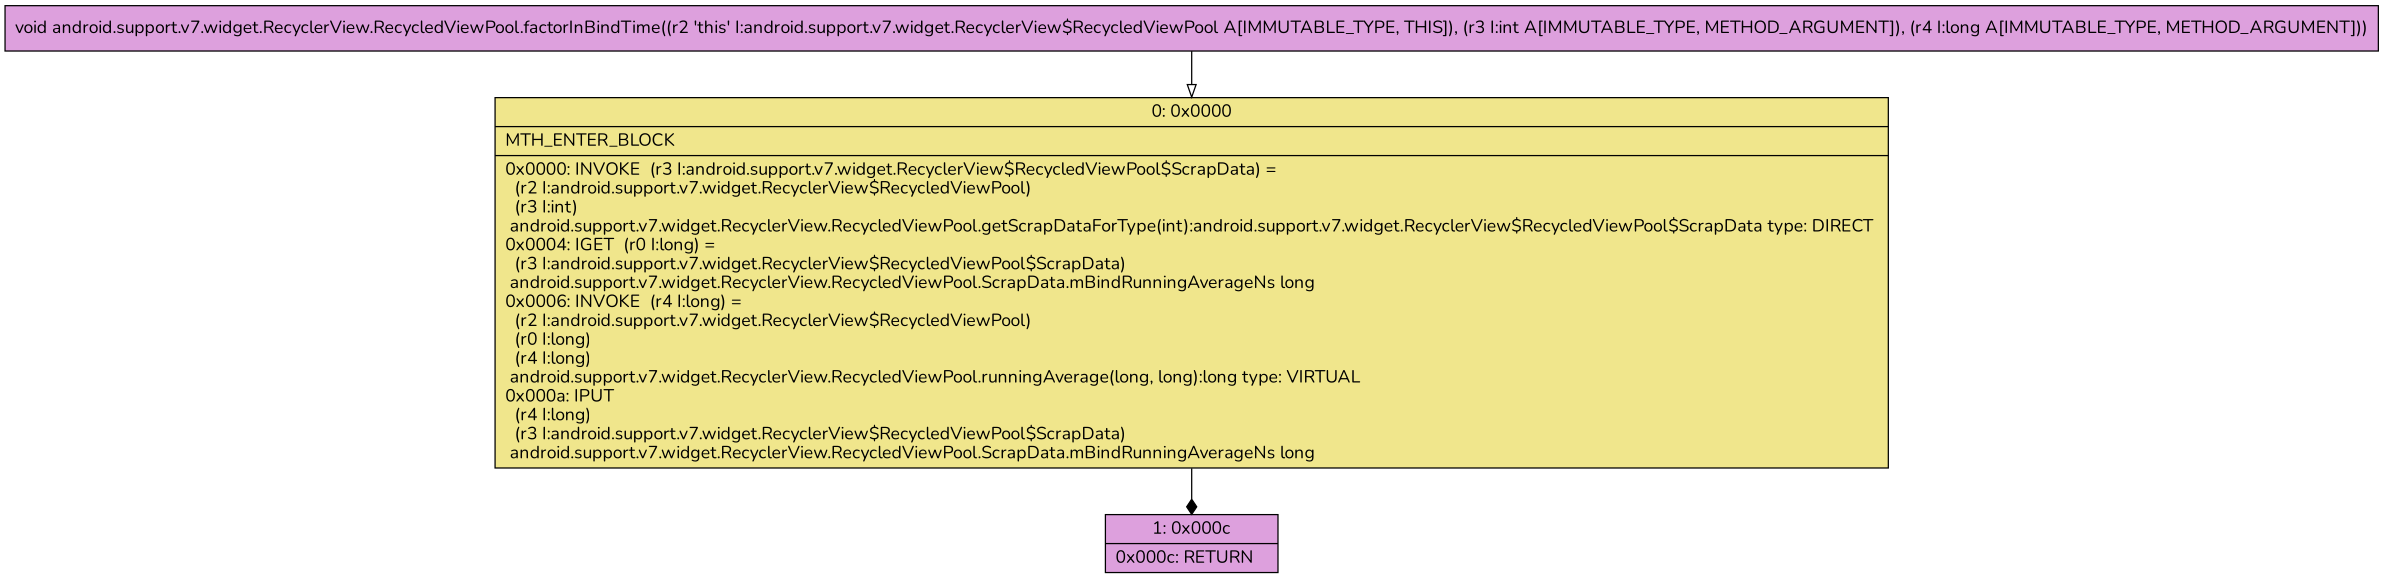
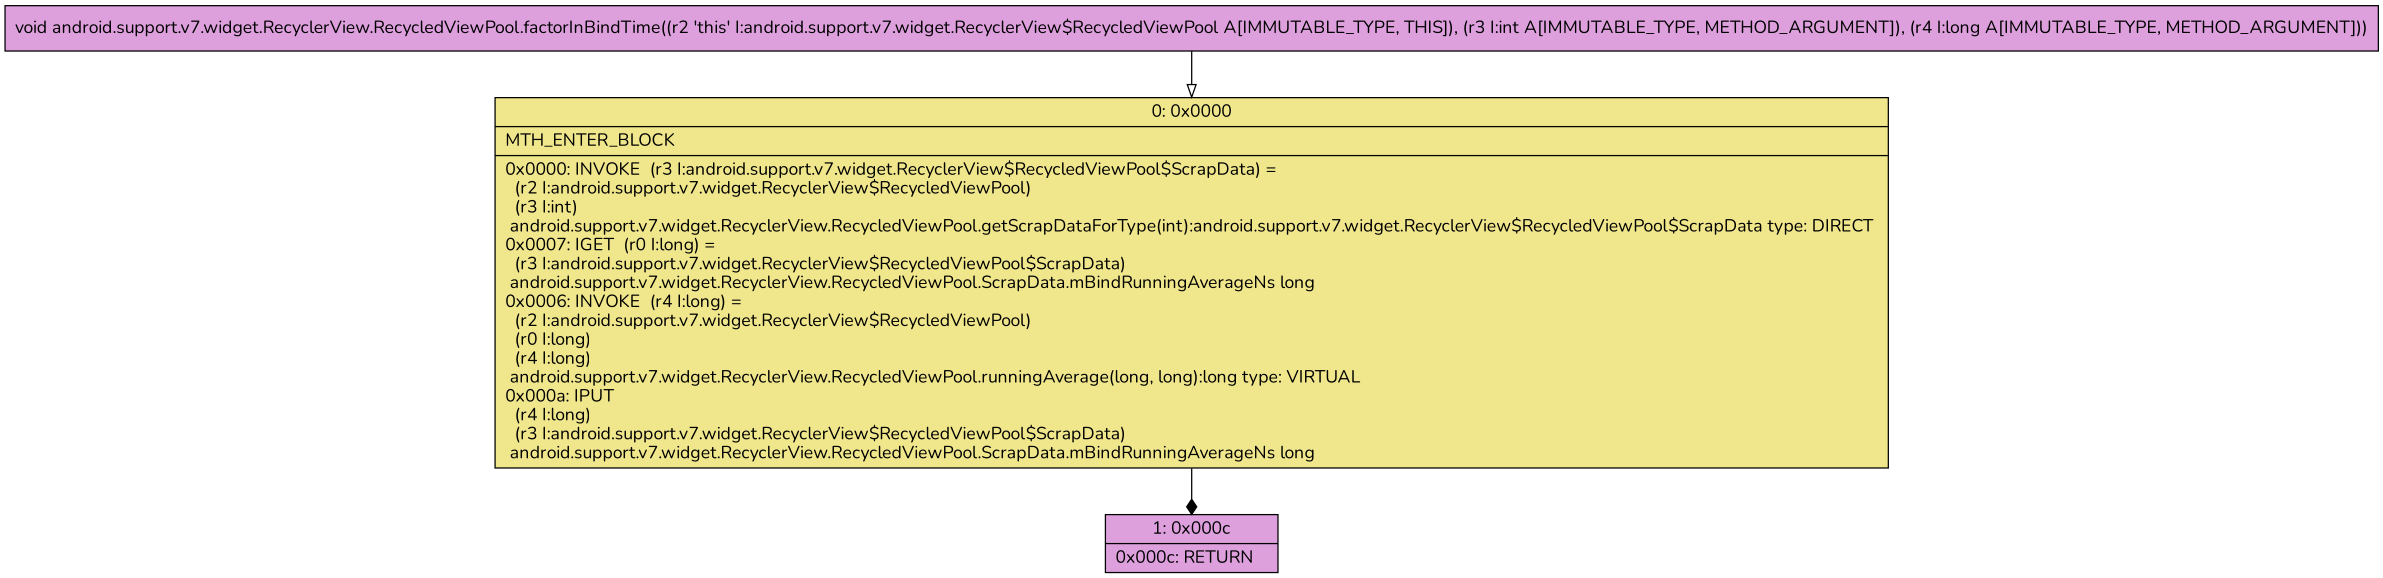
(613, 245) -> (613, 245)
